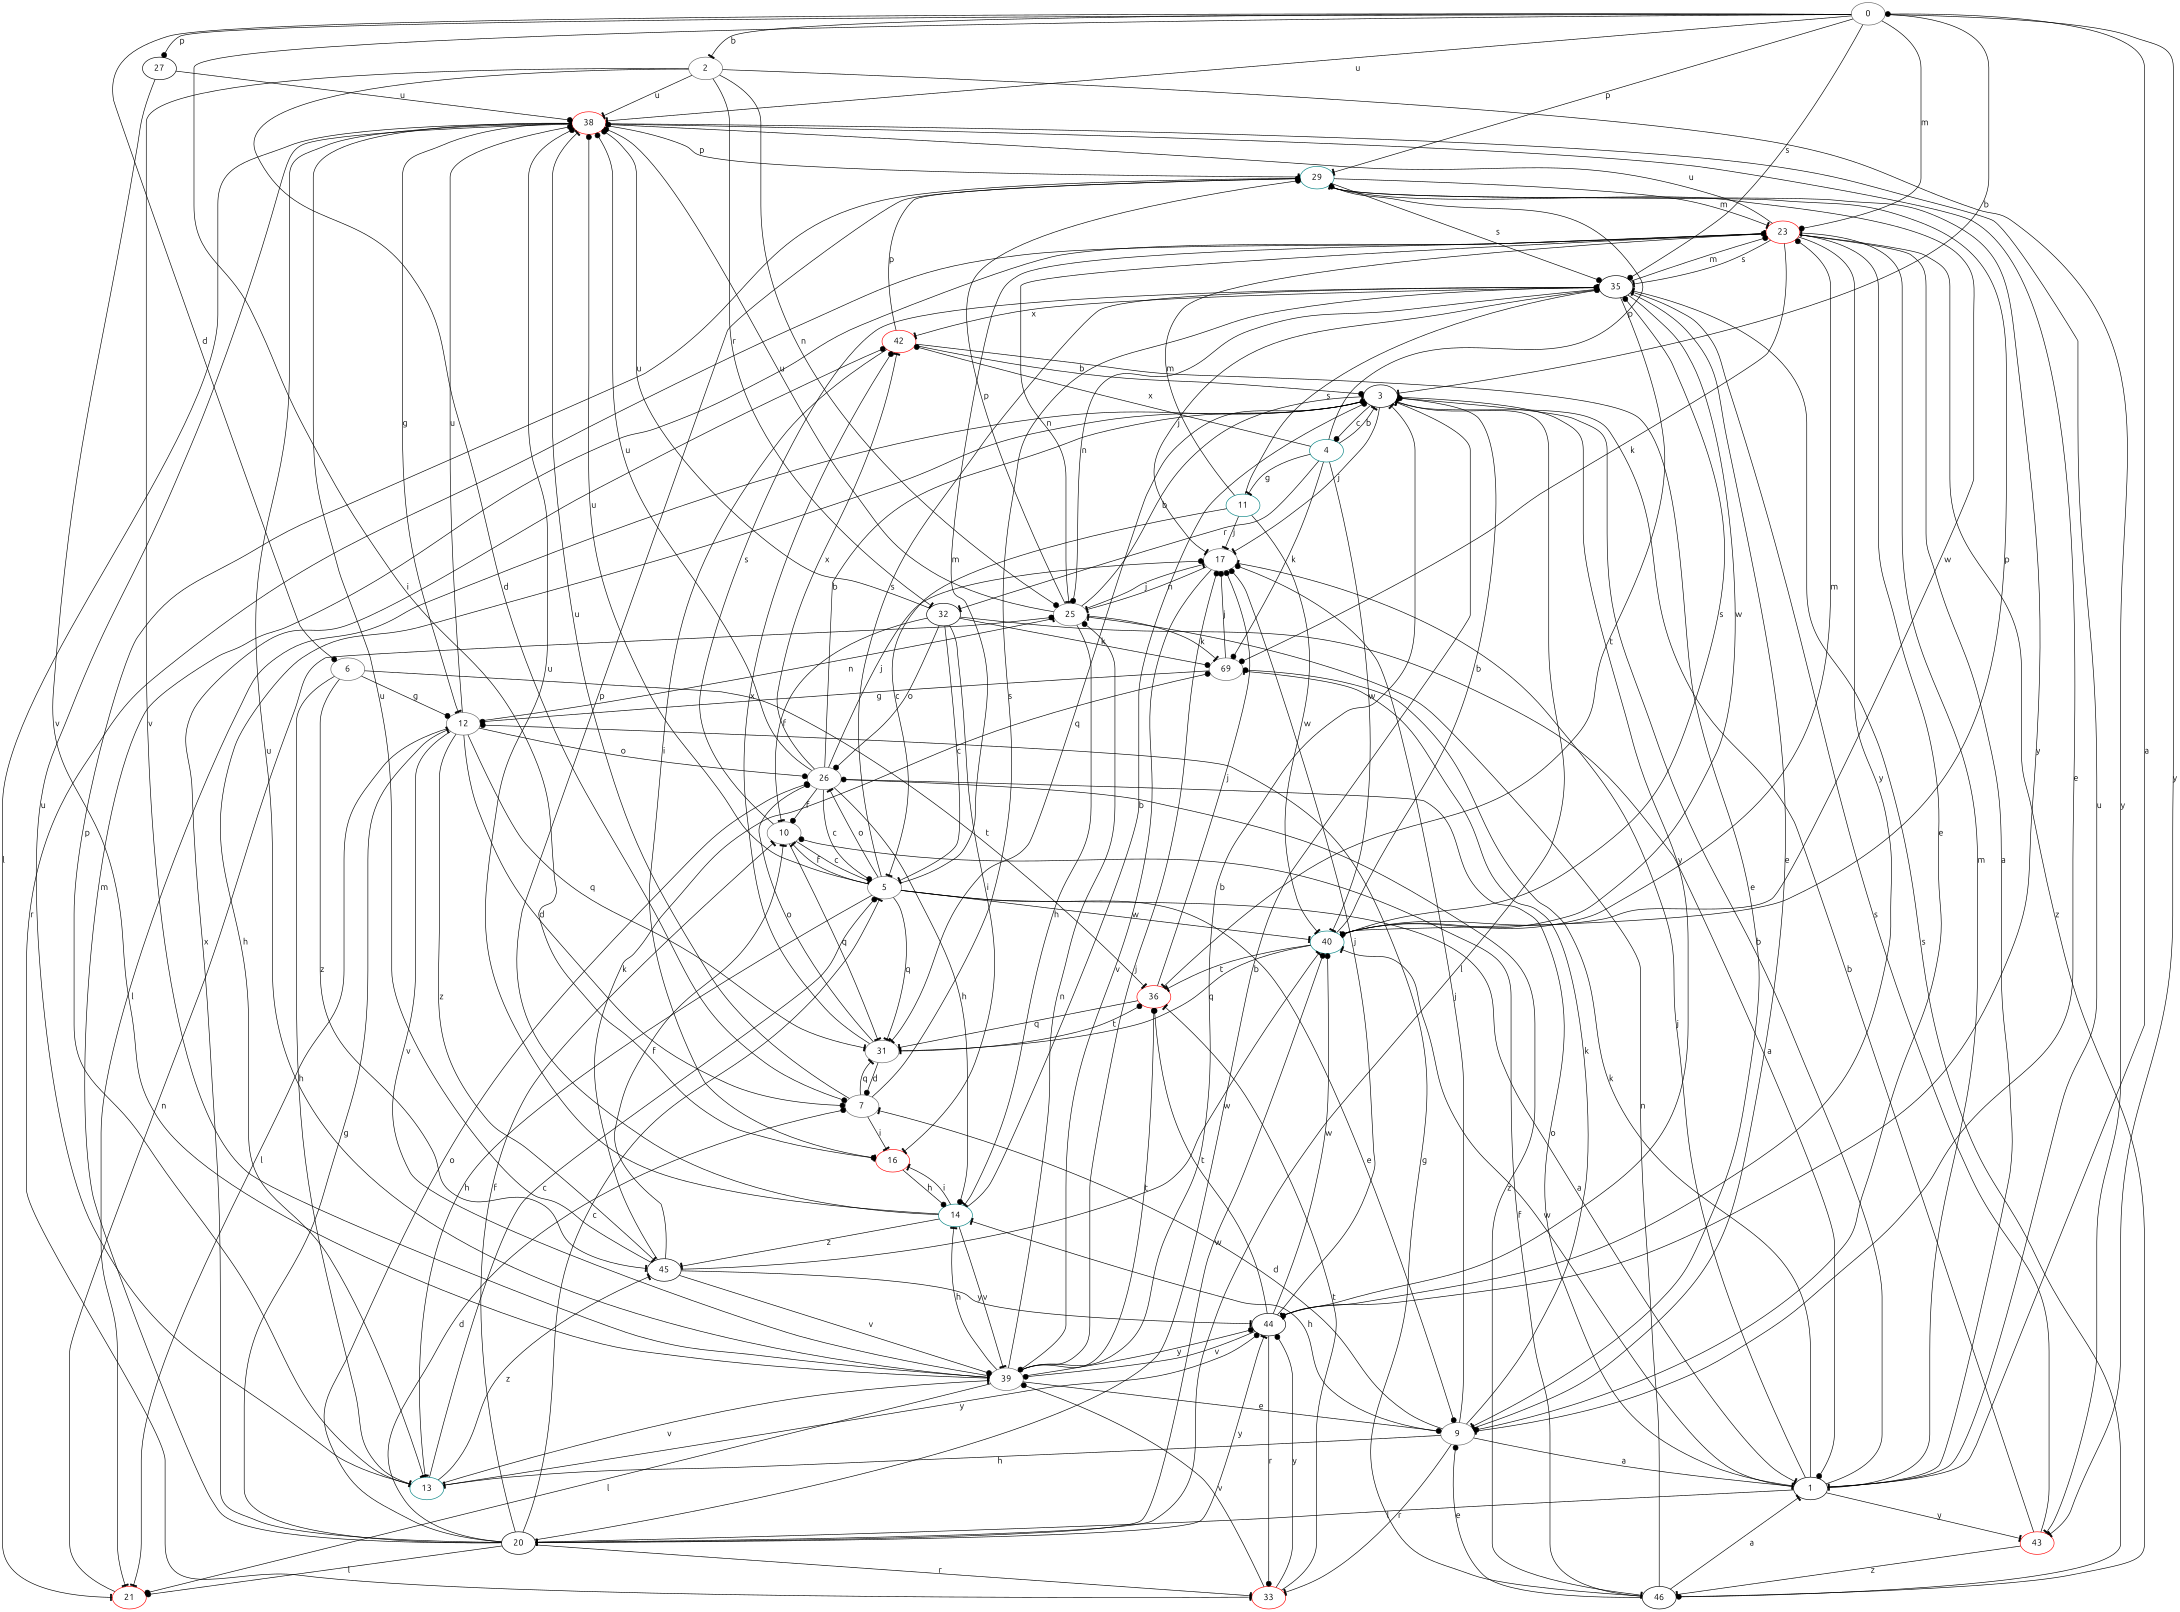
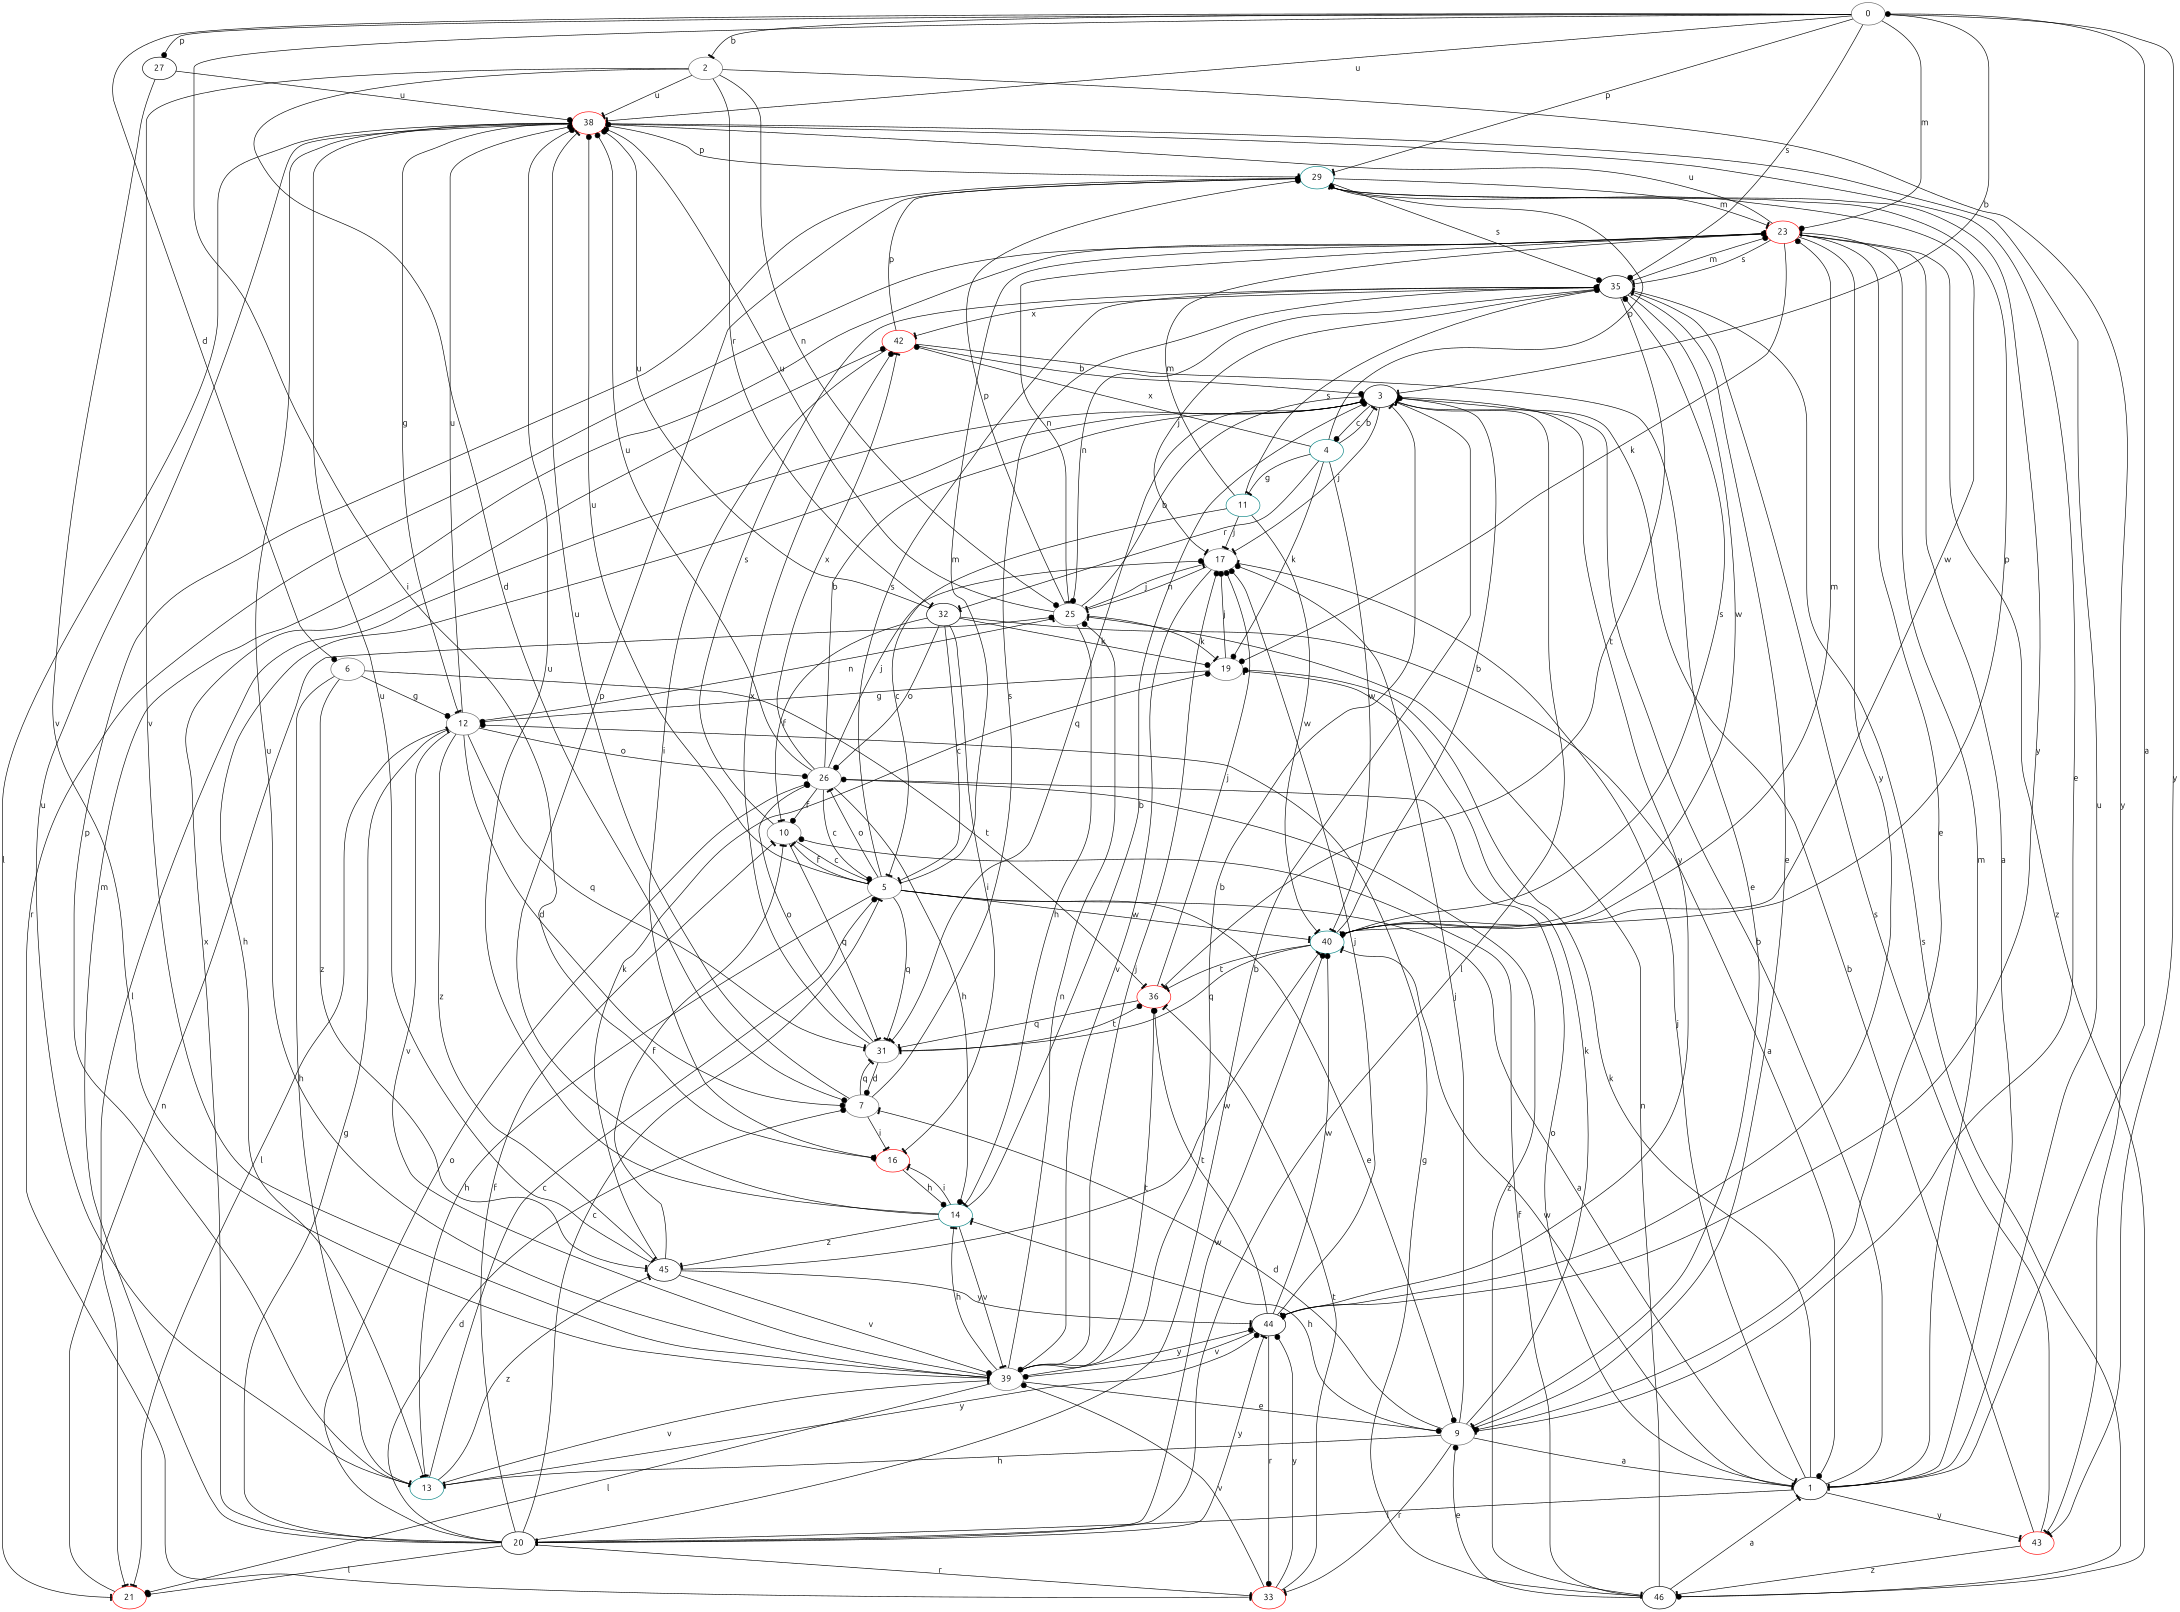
(1226, 669) -> (1226, 669)
